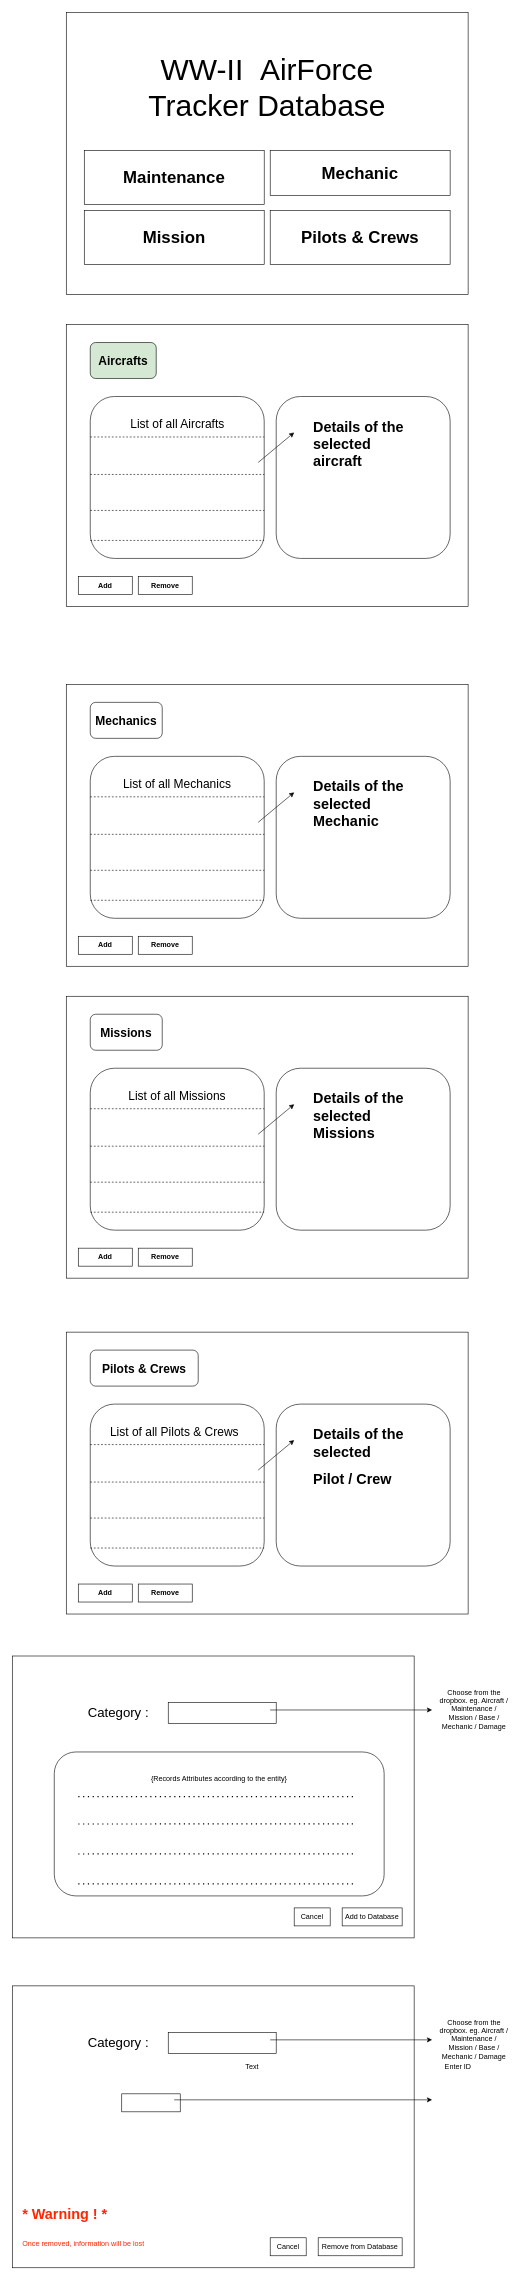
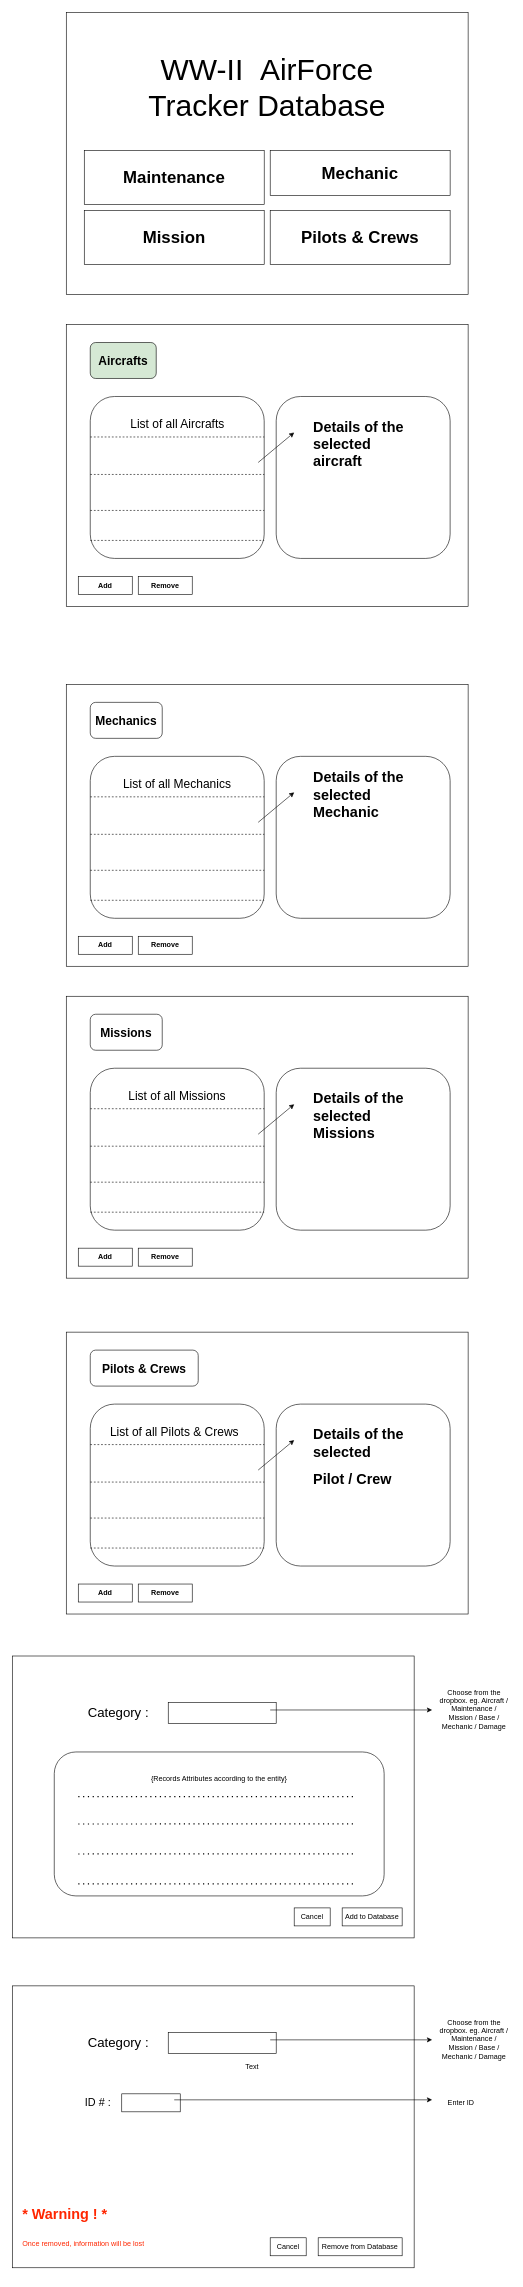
(366, 810) -> (366, 801)
(459, 2067) -> (462, 2103)
none -> (98, 2103)
